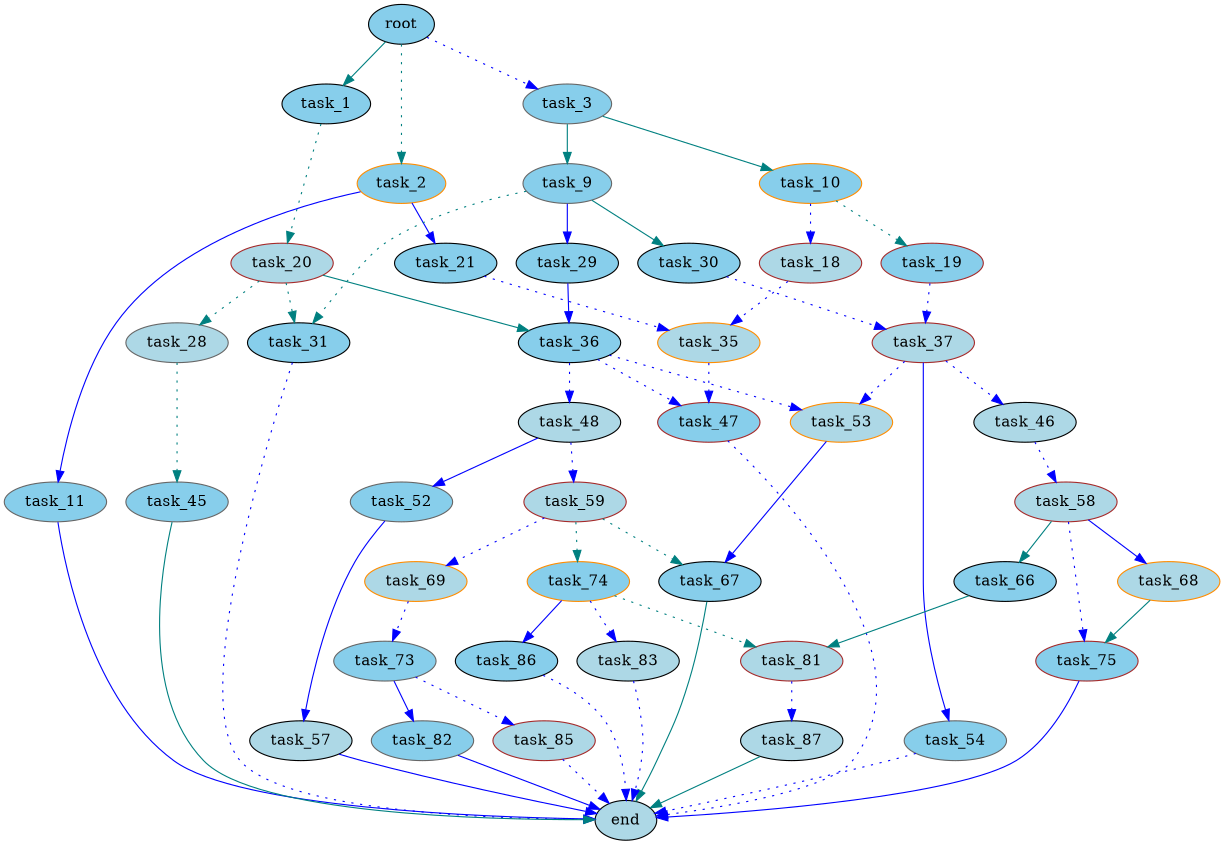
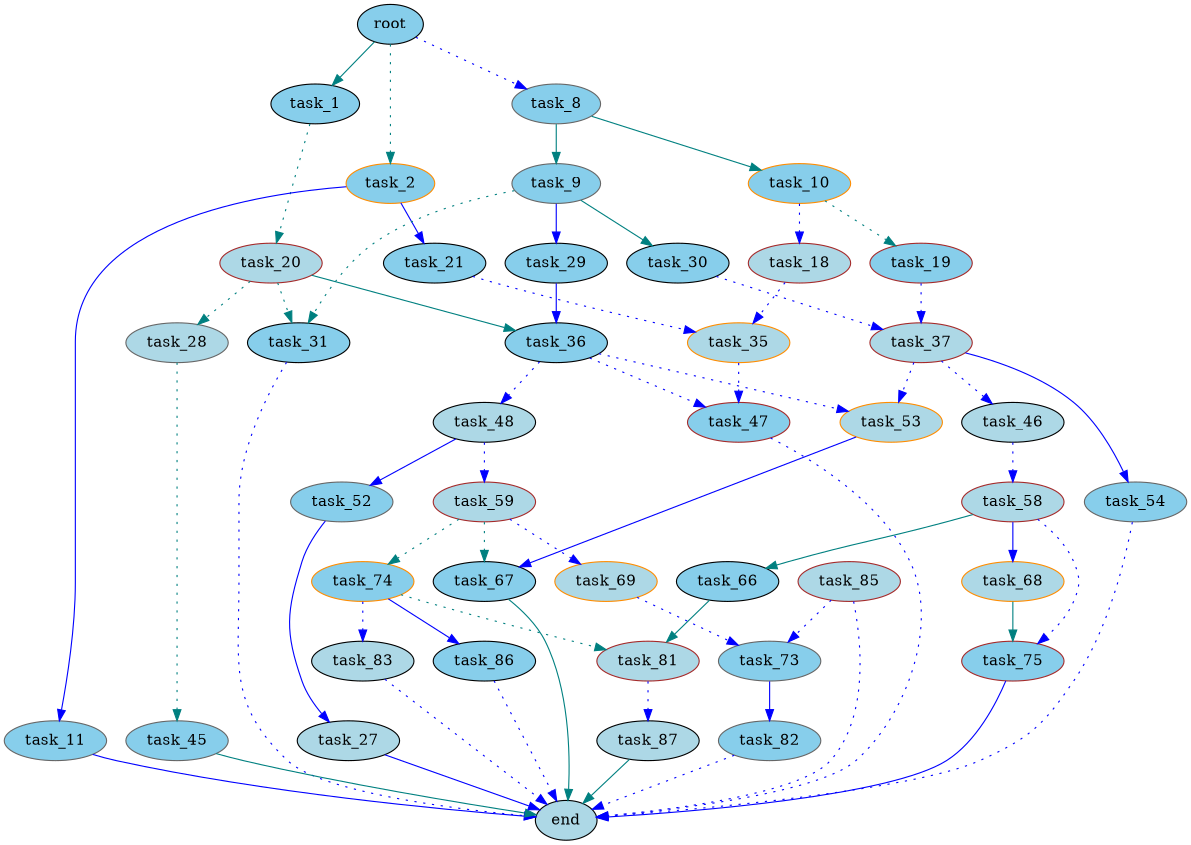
(567, 104) -> (556, 104)
(460, 699) -> (814, 617)
(301, 741) -> (348, 741)
(524, 780) -> (668, 780)
